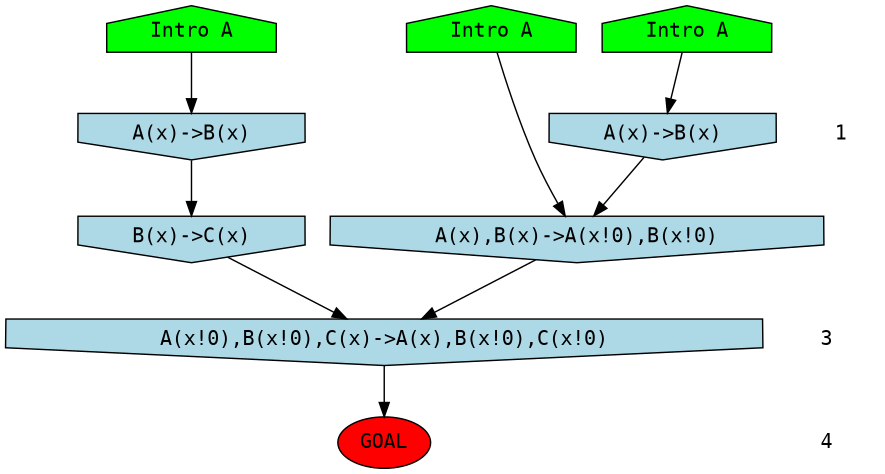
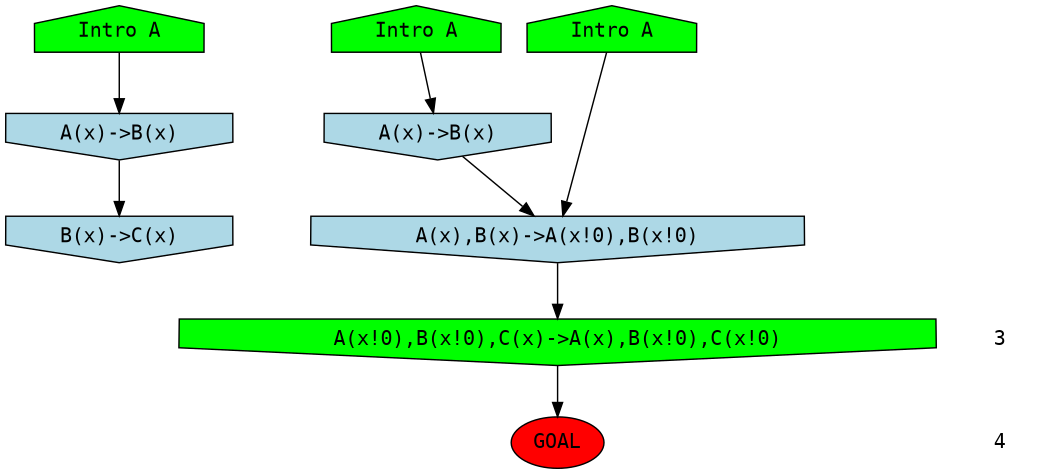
(841, 134) -> none
(281, 285) -> none
(384, 340) -> (558, 340)
